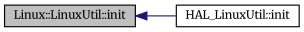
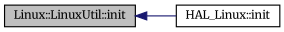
(238, 16) -> (228, 16)
